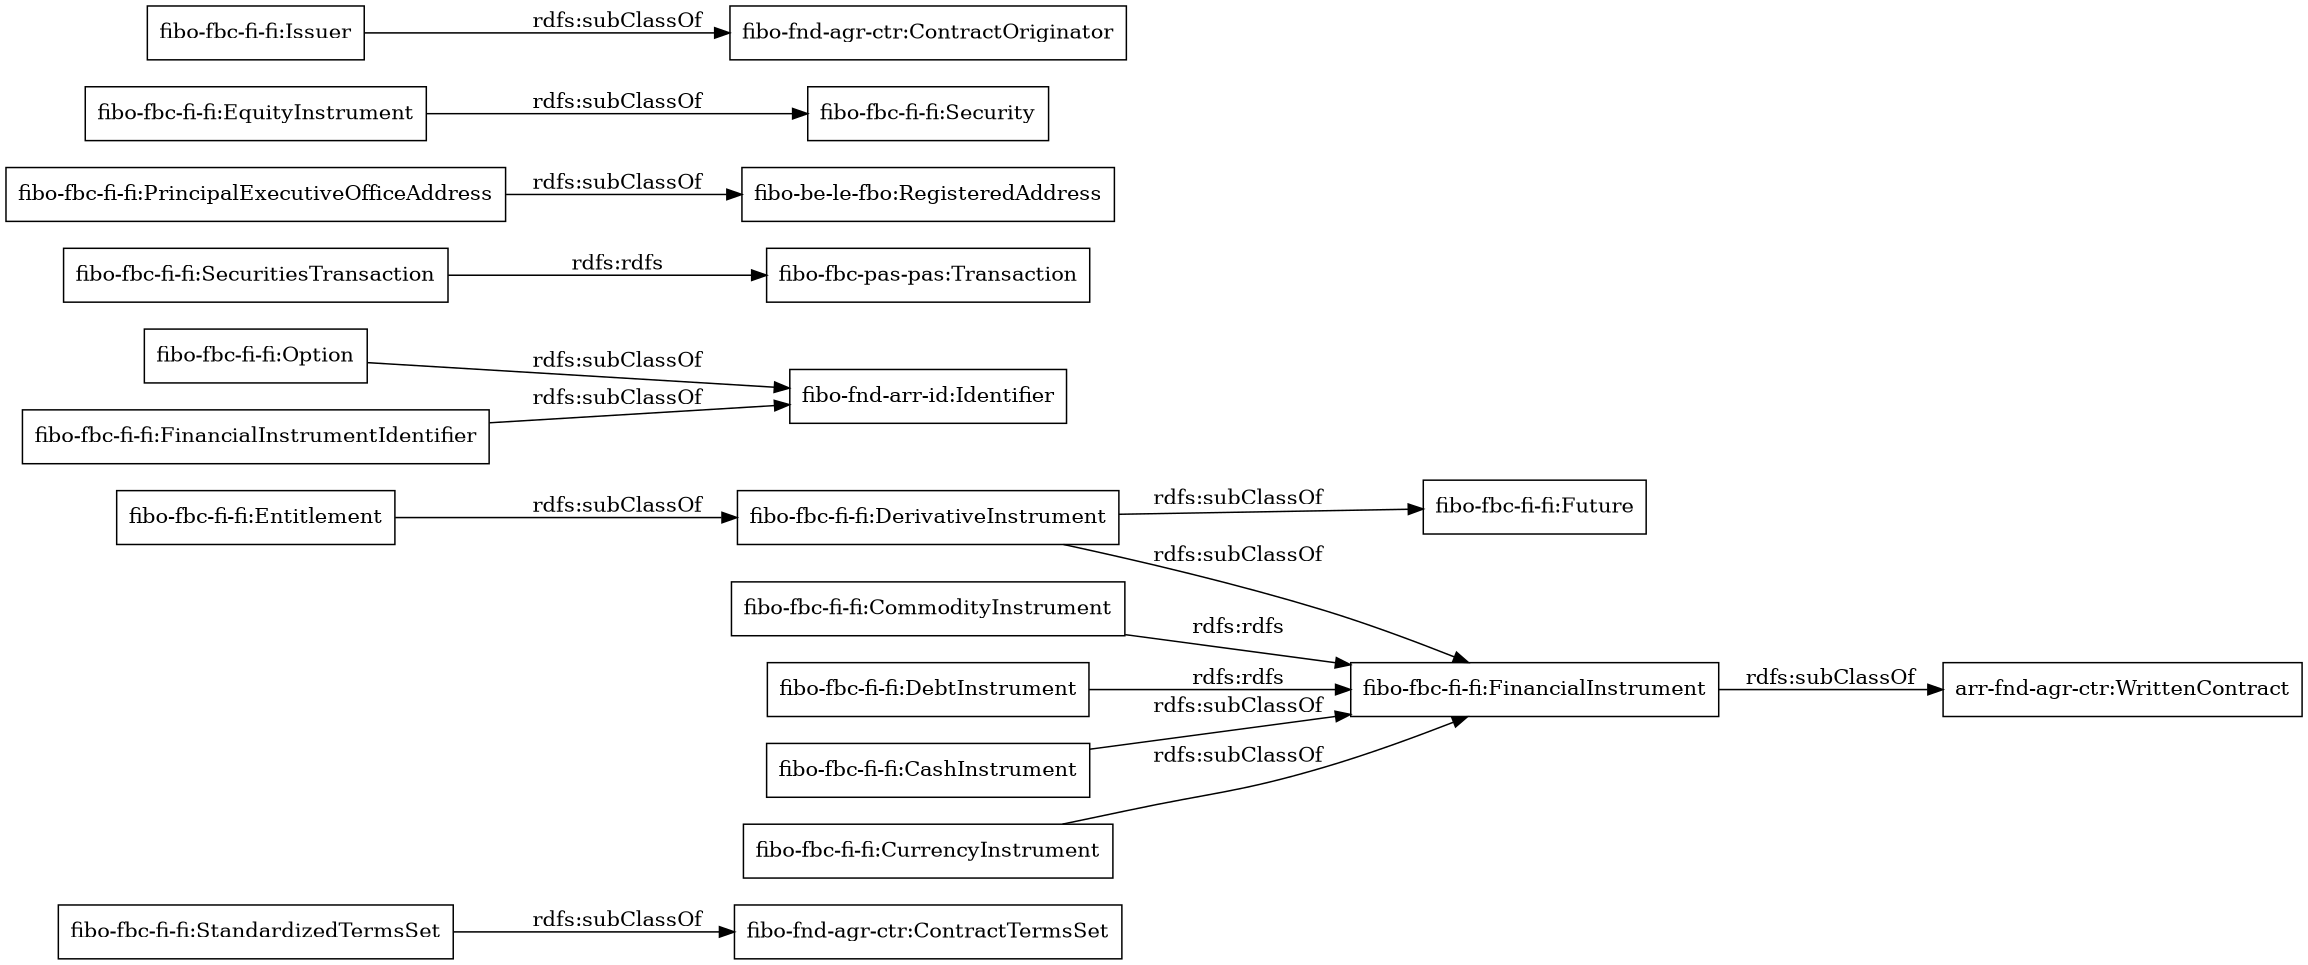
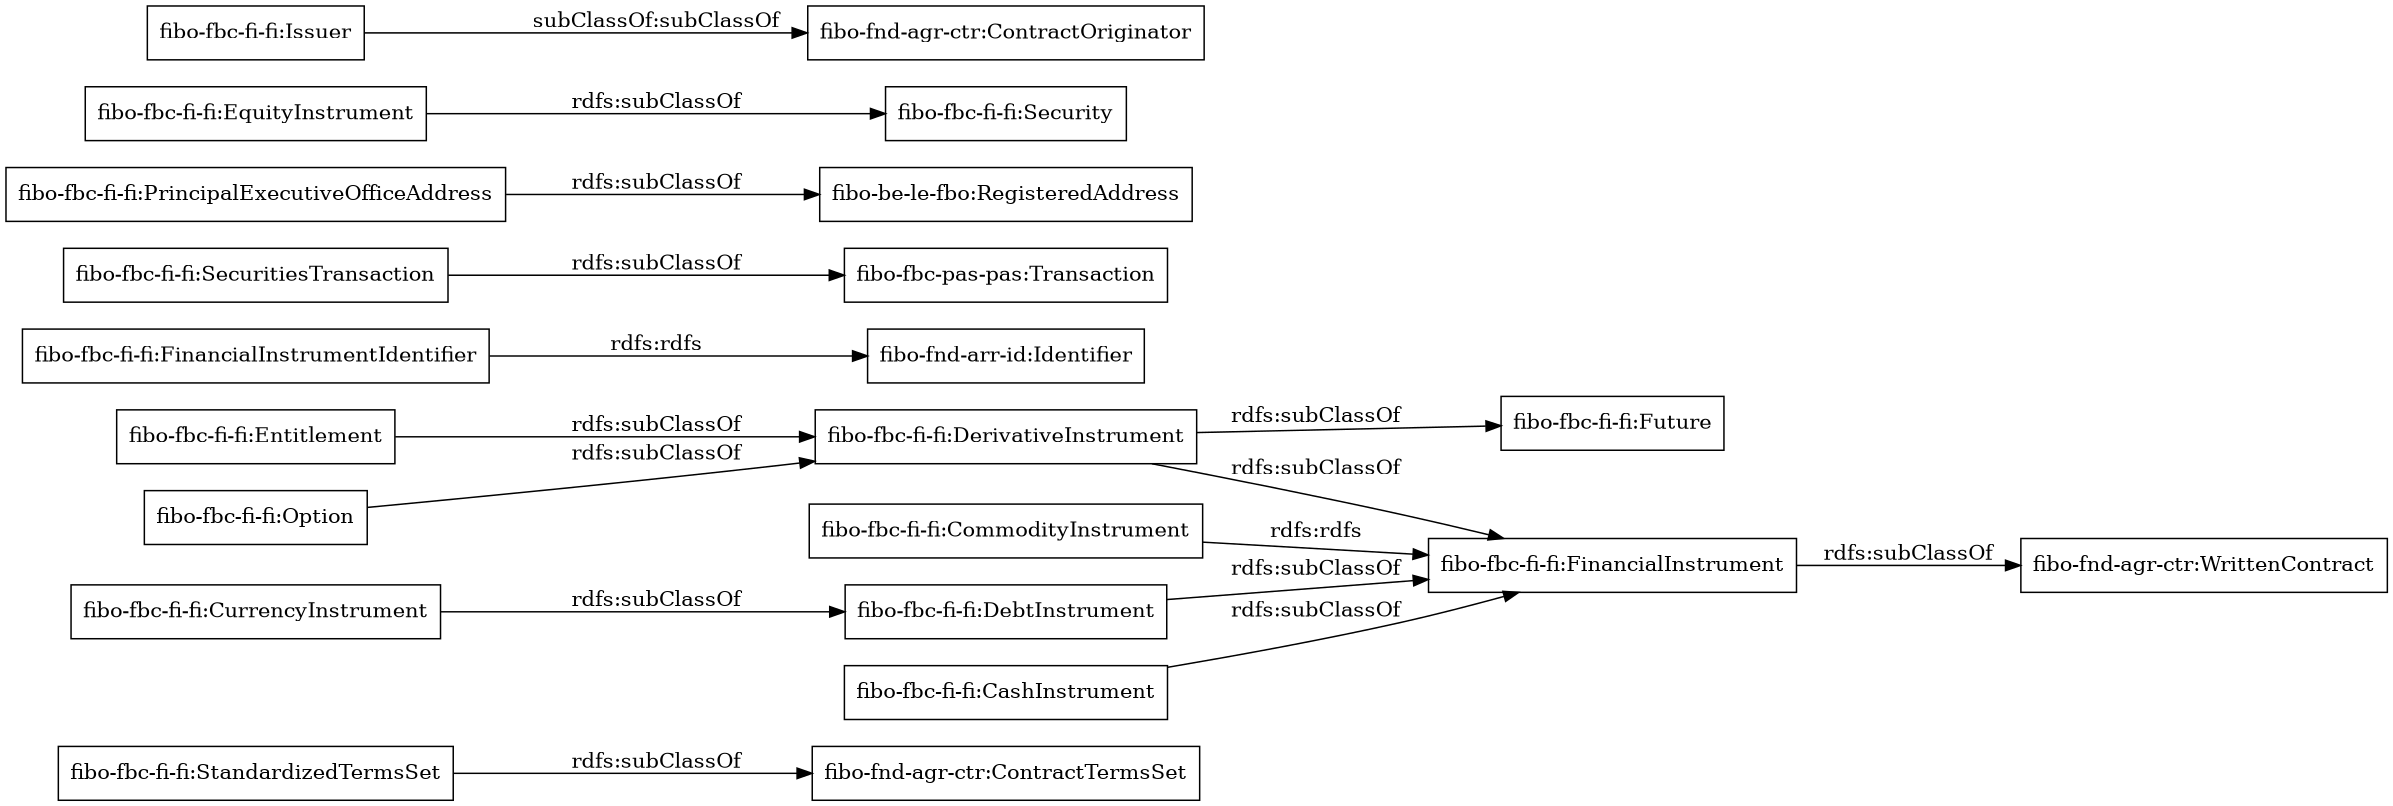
(618, 22) -> (657, 22)
(618, 264) -> (657, 264)
(571, 375) -> (584, 486)
(618, 399) -> (657, 345)
(1239, 678) -> (1316, 569)
(2123, 690) -> (2204, 565)
(1261, 784) -> (635, 612)
